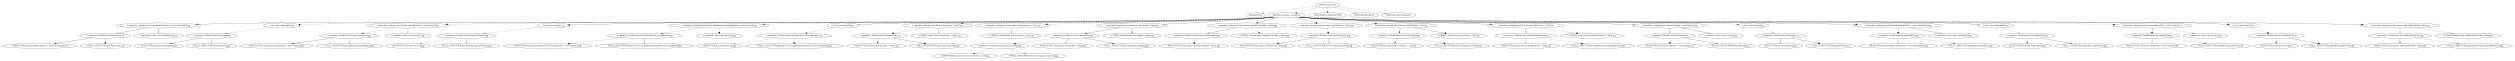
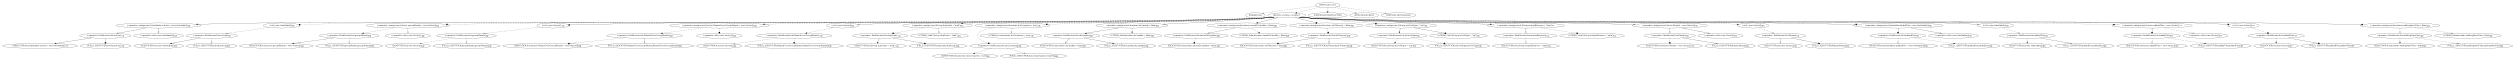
(1036, 41) -> (979, 33)
(1598, 46) -> none
